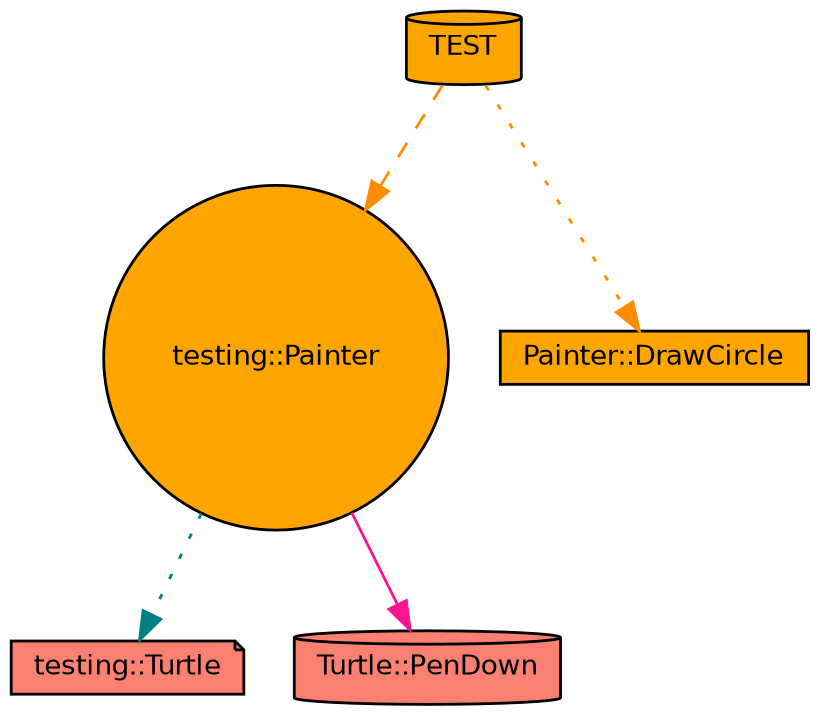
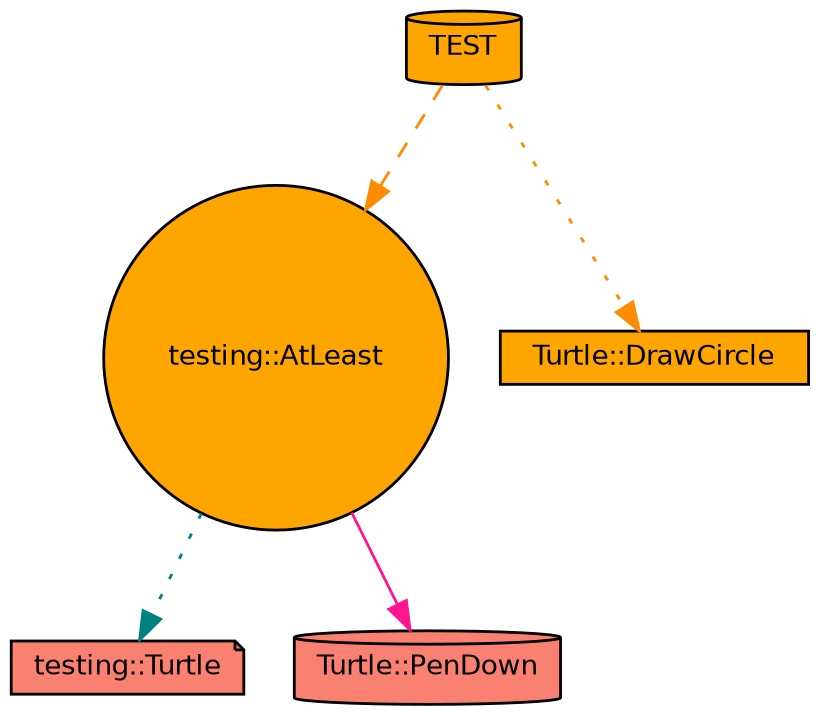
(276, 358) -> (276, 358)
(654, 358) -> (654, 358)
